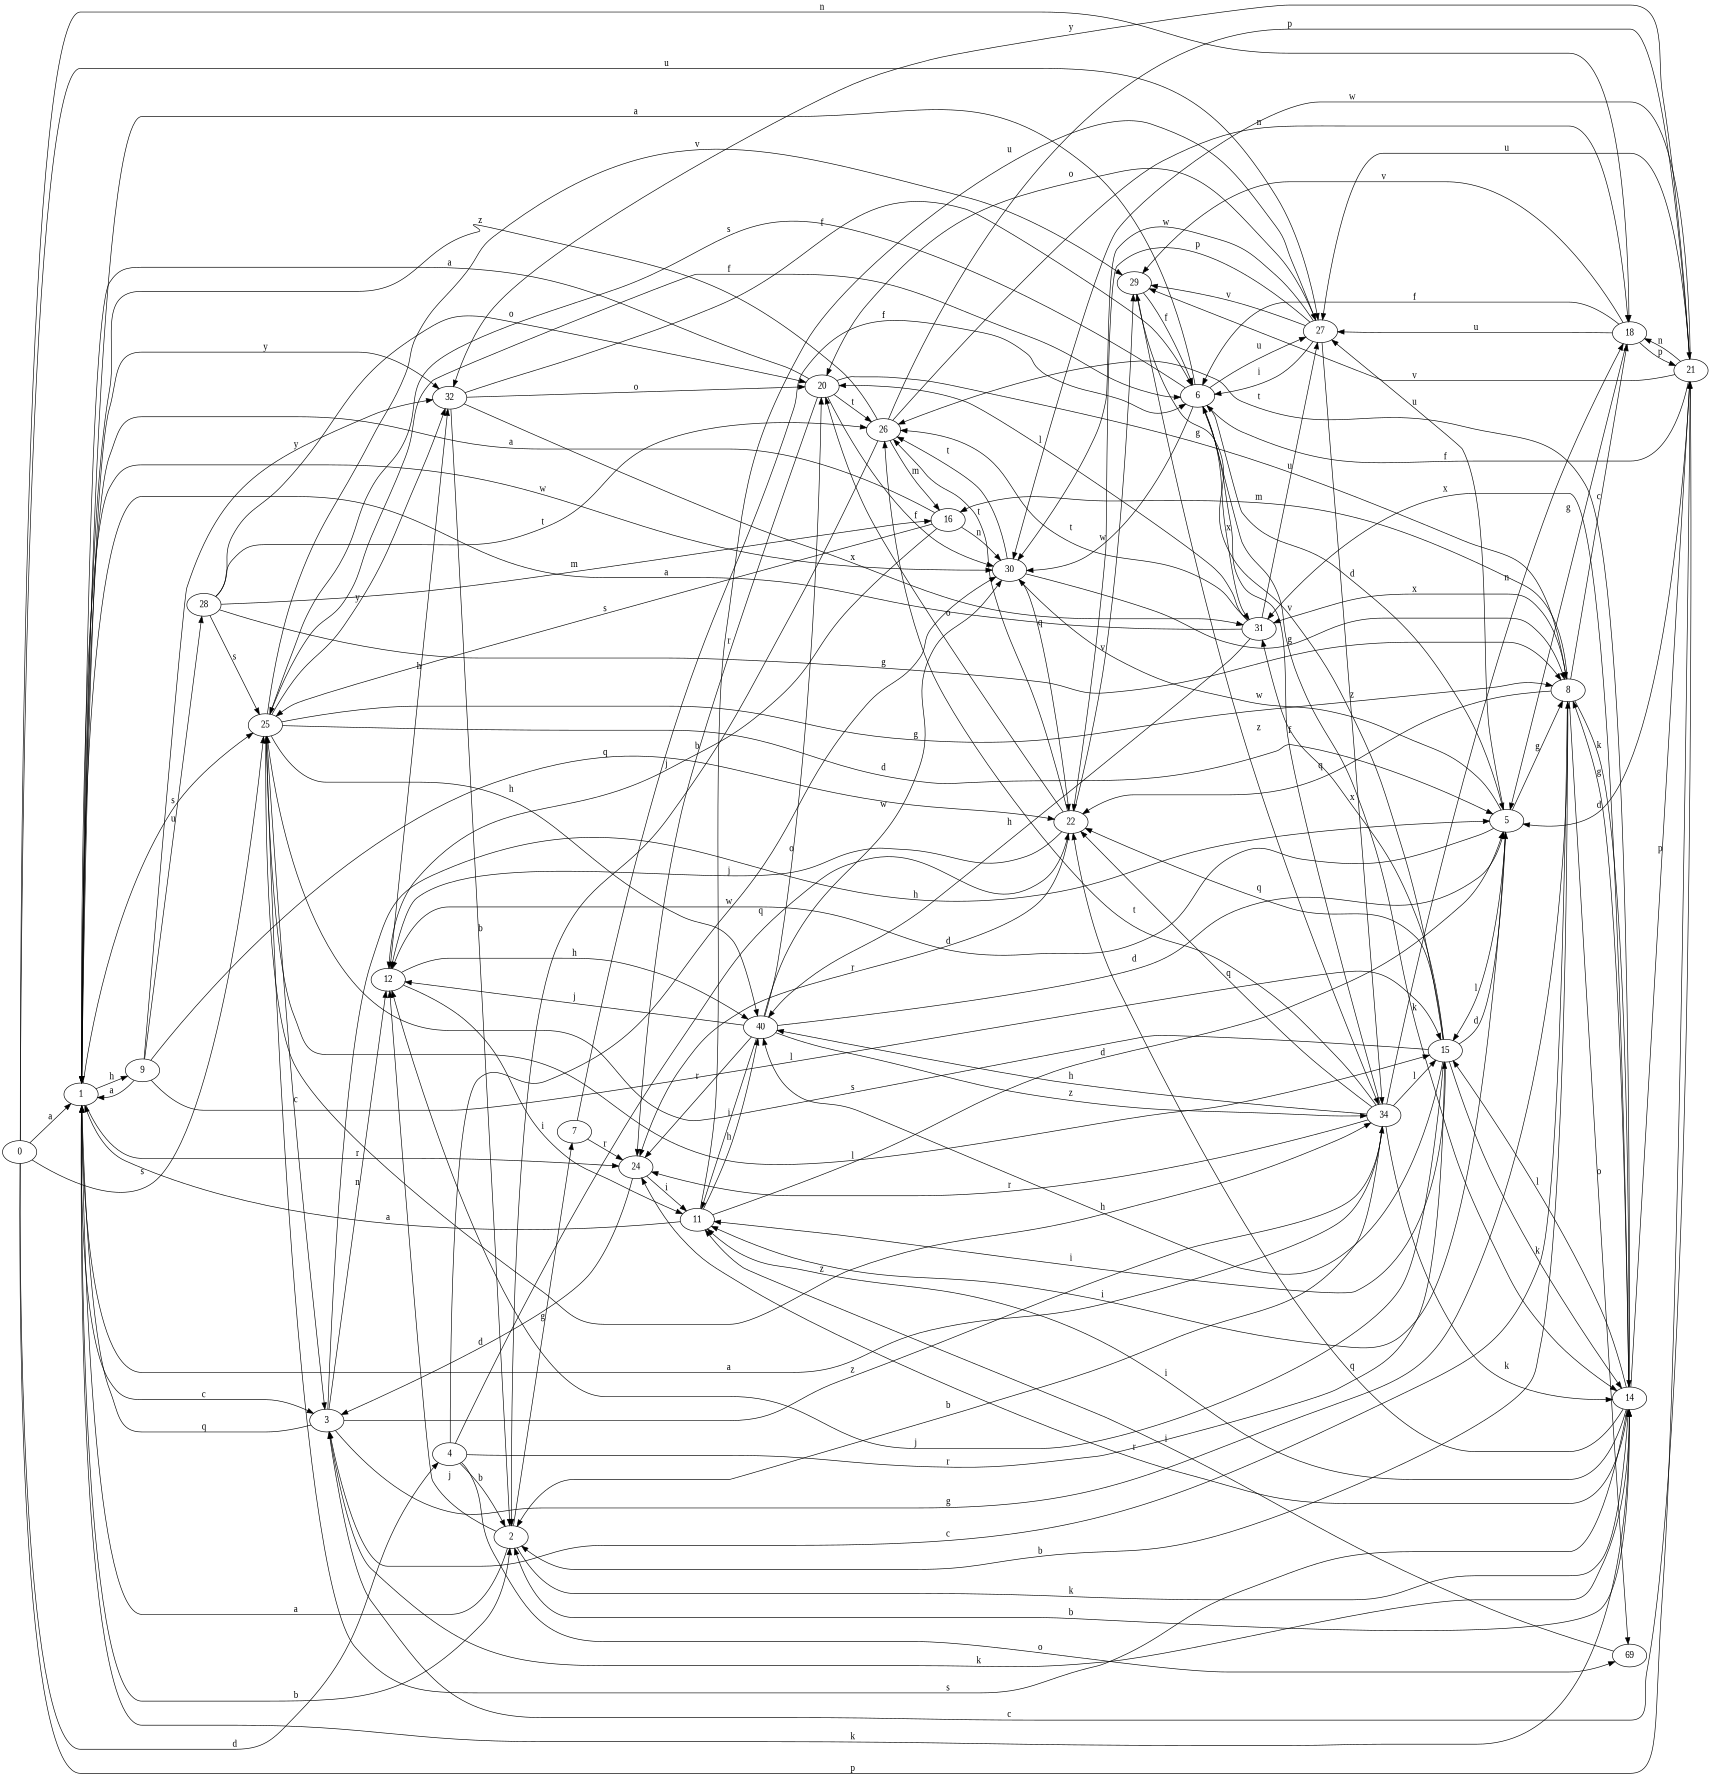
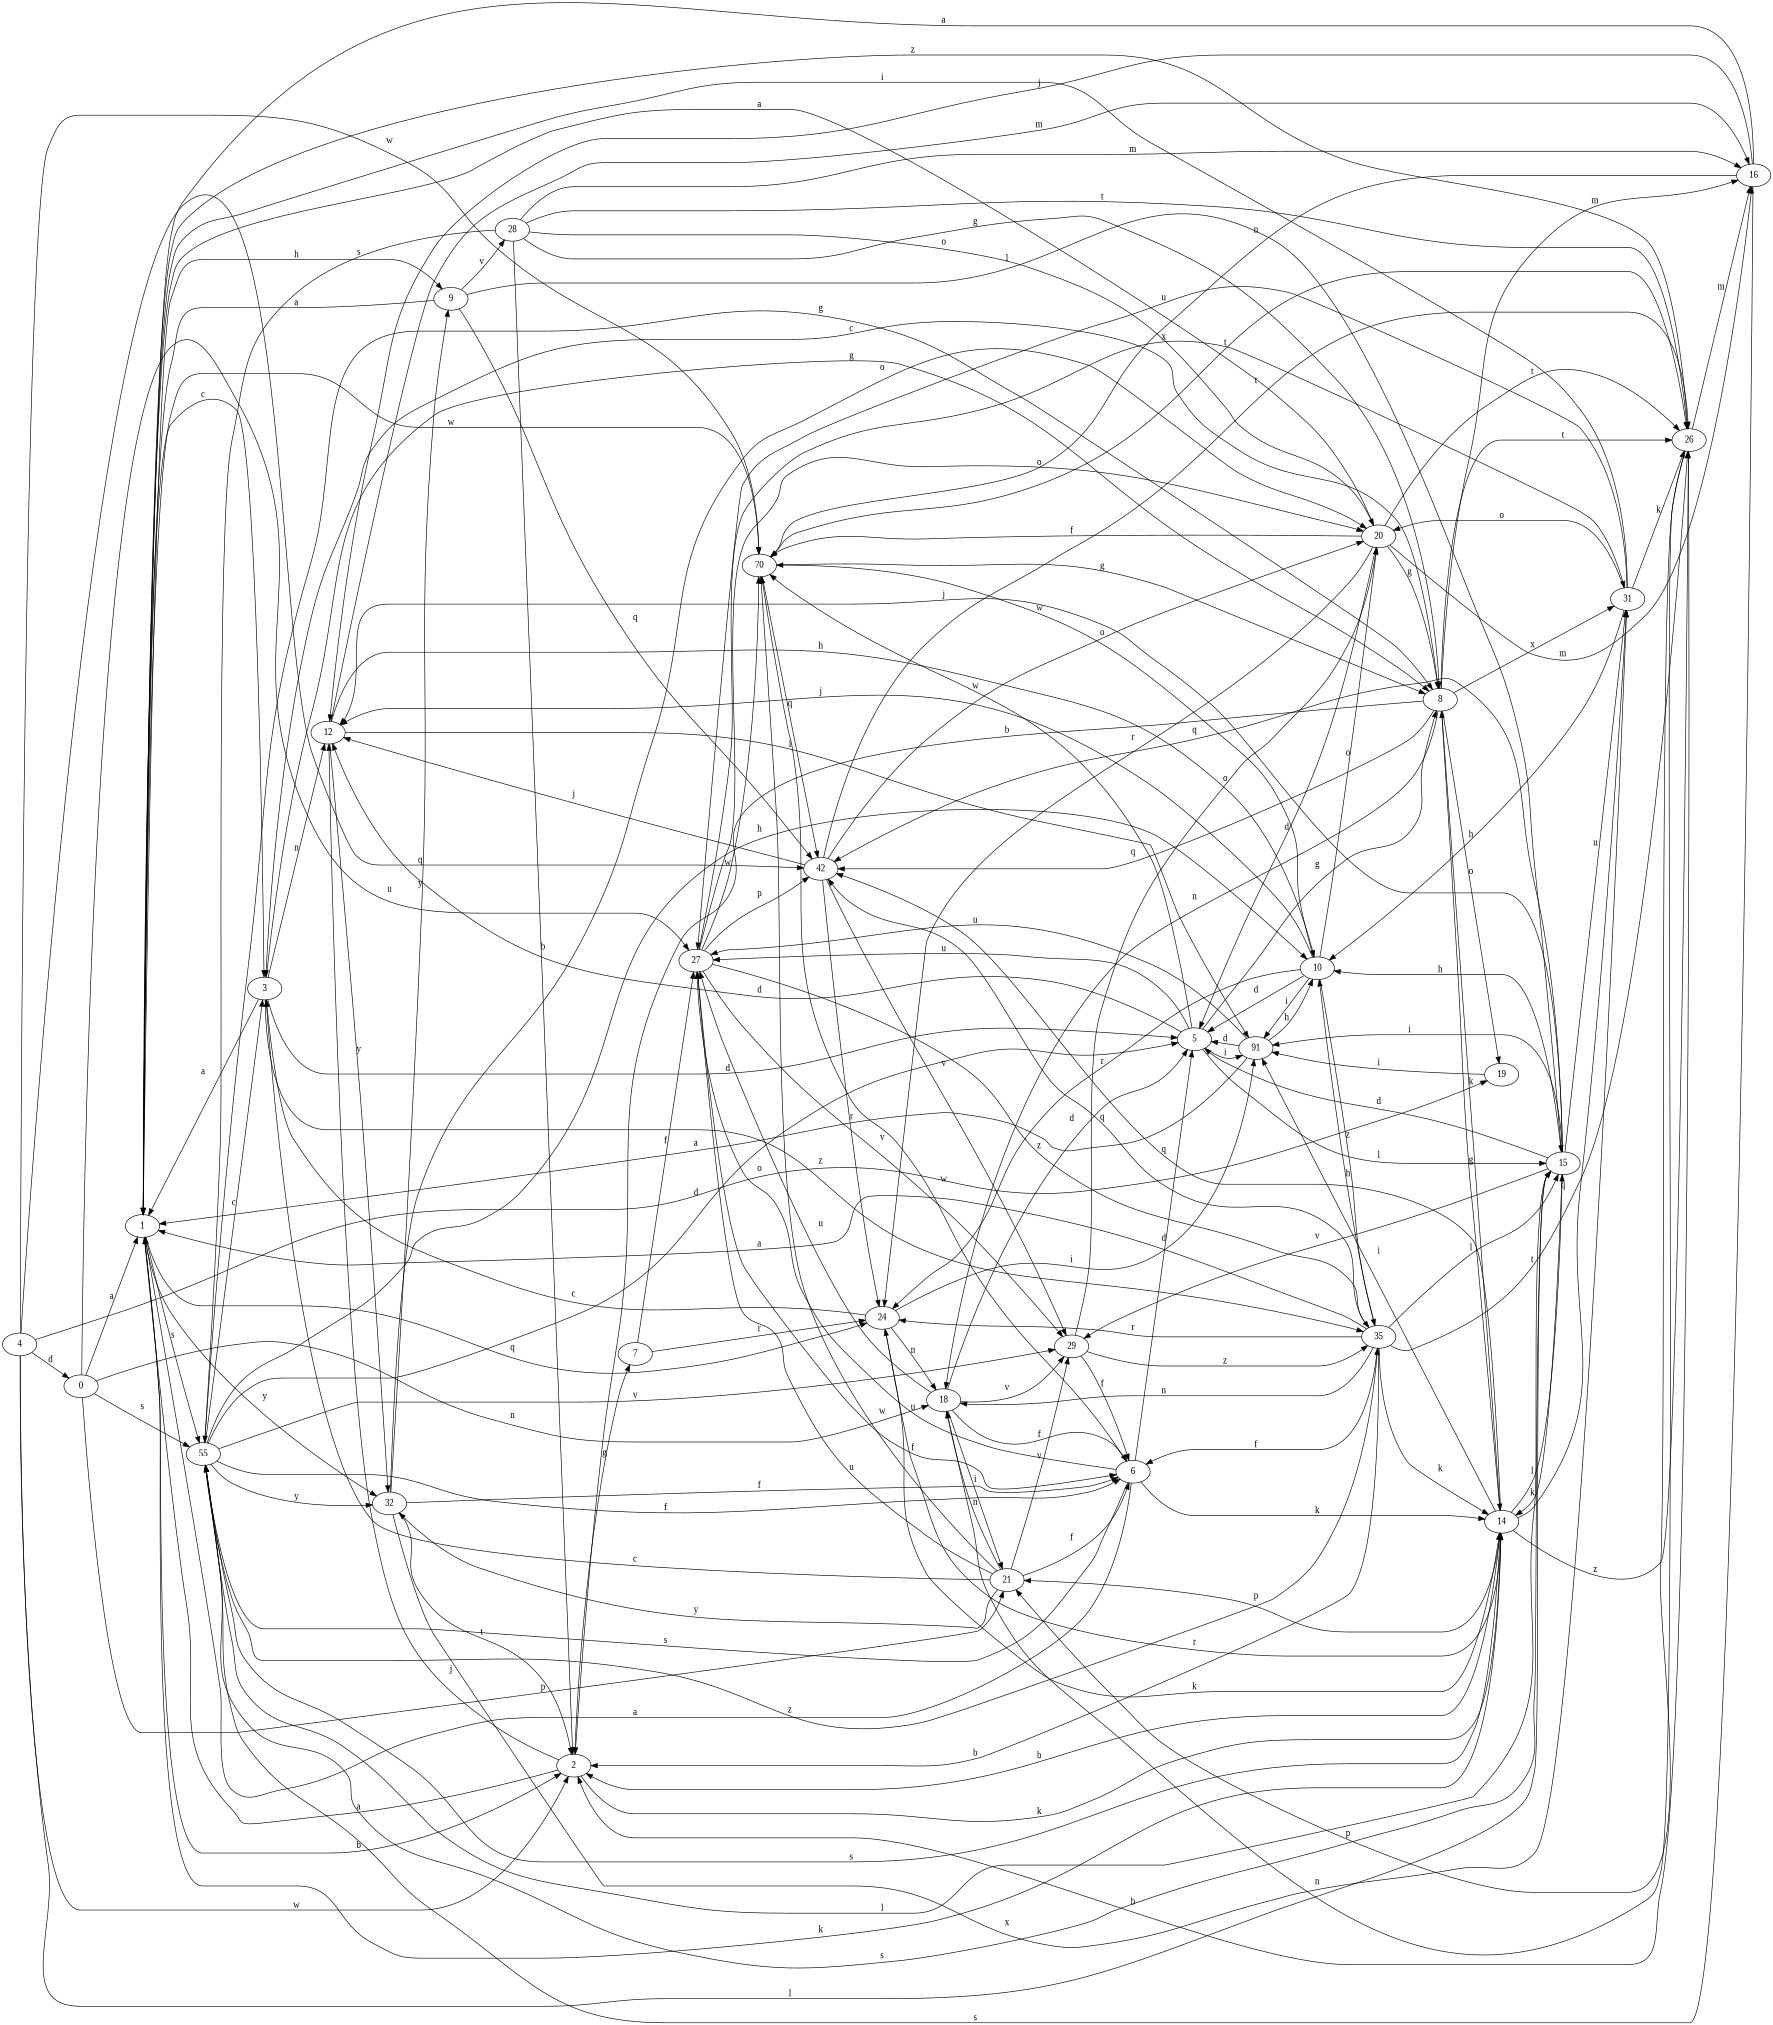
none -> (857, 153)
(1660, 352) -> (975, 1480)
(1259, 372) -> (913, 1448)
(1259, 397) -> (1595, 1570)
(1040, 440) -> (1502, 516)
none -> (1473, 466)
(1445, 489) -> (1563, 1185)
(1599, 497) -> (1194, 897)
(1568, 508) -> (1072, 1119)
(755, 516) -> (665, 1160)
(1224, 516) -> (992, 406)
(1071, 528) -> (1658, 510)
(1010, 570) -> (759, 565)
(667, 573) -> (882, 77)
none -> (1662, 592)
(1662, 639) -> (1311, 779)
(179, 663) -> (422, 904)
(419, 667) -> (359, 1050)
(265, 725) -> (203, 1454)
(1352, 798) -> (1595, 843)
(173, 819) -> (482, 262)
(1071, 822) -> (821, 869)
(916, 895) -> (728, 1069)
none -> (1138, 909)
(480, 929) -> (482, 1632)
none -> (543, 994)
(761, 1027) -> (1317, 968)
(1384, 1115) -> (1379, 1337)
(358, 1154) -> (512, 1348)
(697, 1220) -> (1256, 1048)
(480, 1342) -> (574, 1294)
none -> (912, 1356)
(204, 1427) -> (203, 1072)
(948, 1462) -> (790, 1994)
(480, 1479) -> (296, 1905)
(1630, 1656) -> (1502, 1075)
(989, 1666) -> (1098, 1694)
(57, 1716) -> (48, 1364)
